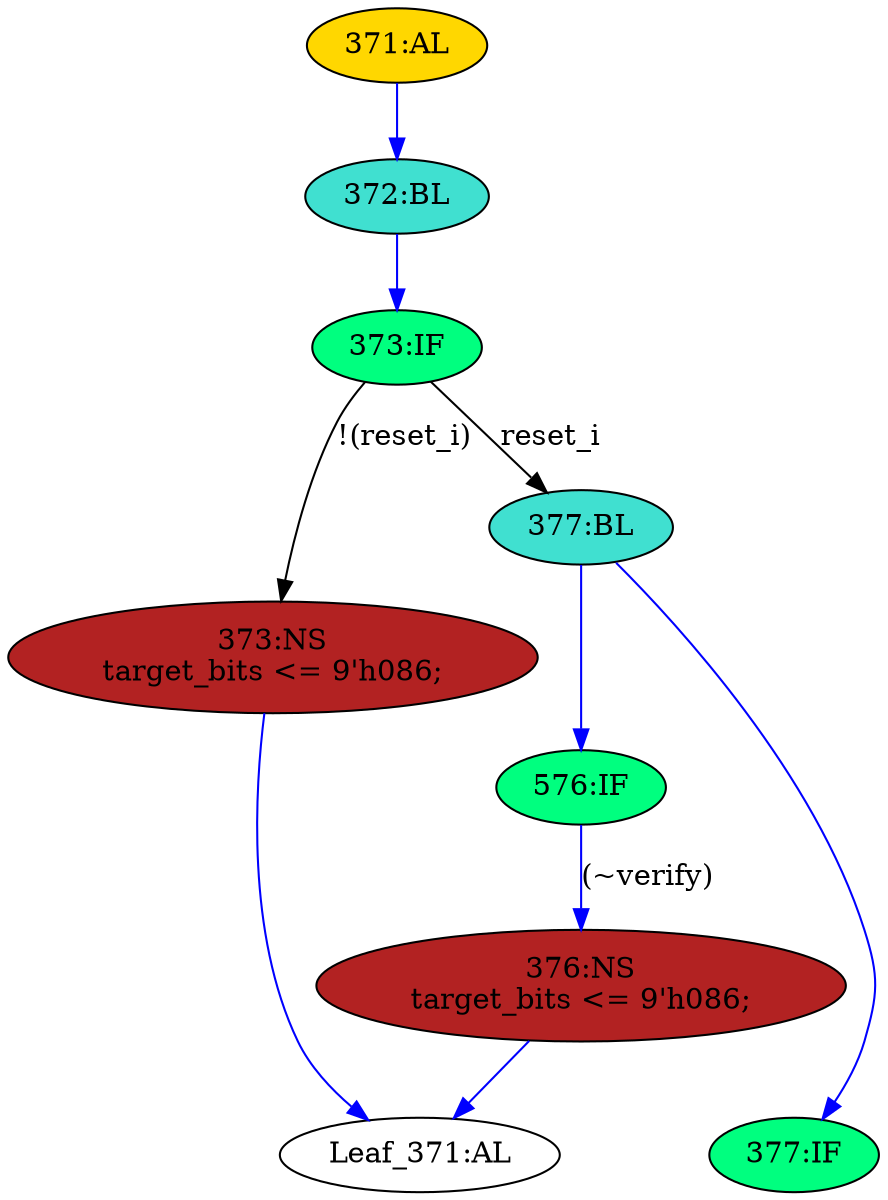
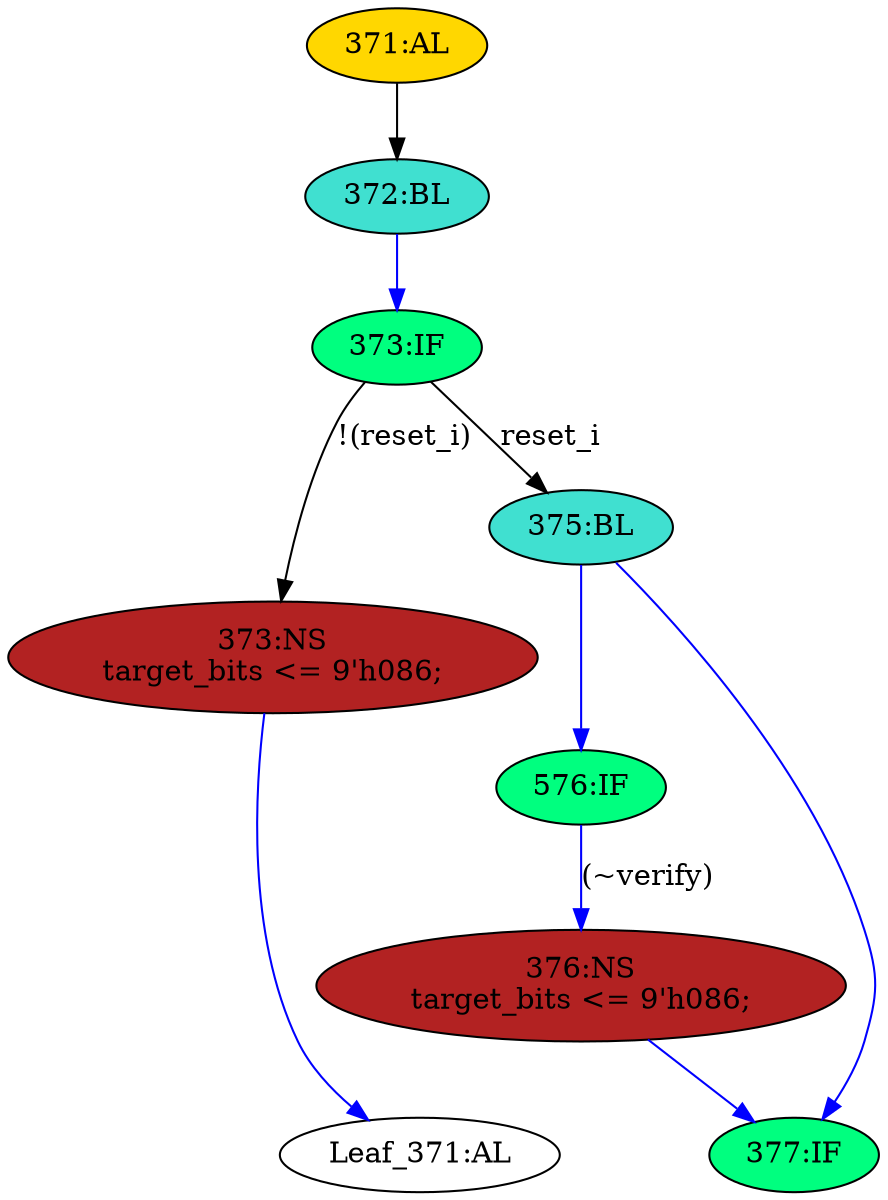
(397, 111) -> (397, 111)
(581, 527) -> (581, 527)
(499, 1072) -> (693, 1074)
